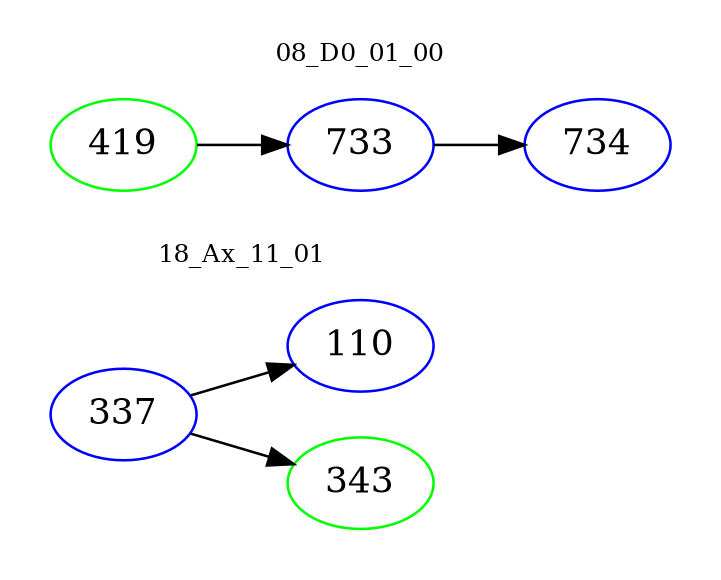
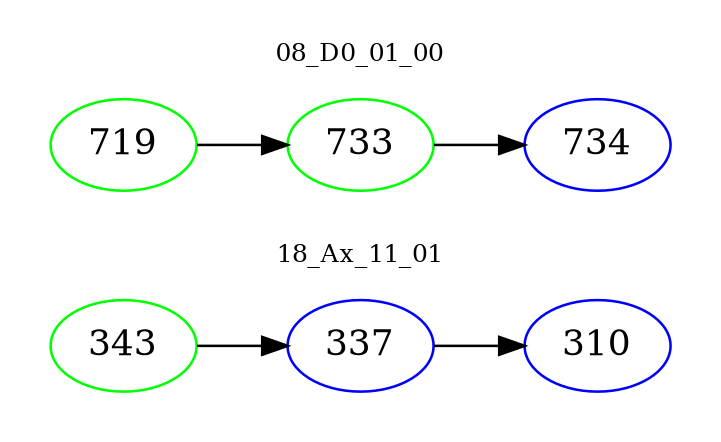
(124, 145) -> (124, 145)
(361, 145) -> (361, 145)
(361, 346) -> (598, 346)
(230, 445) -> (229, 346)
